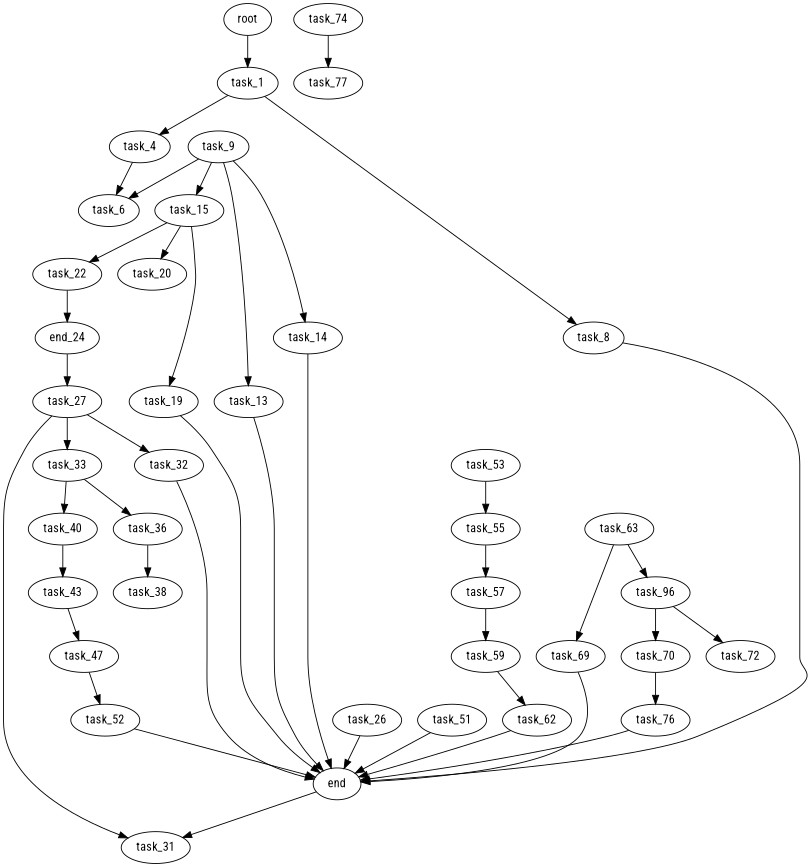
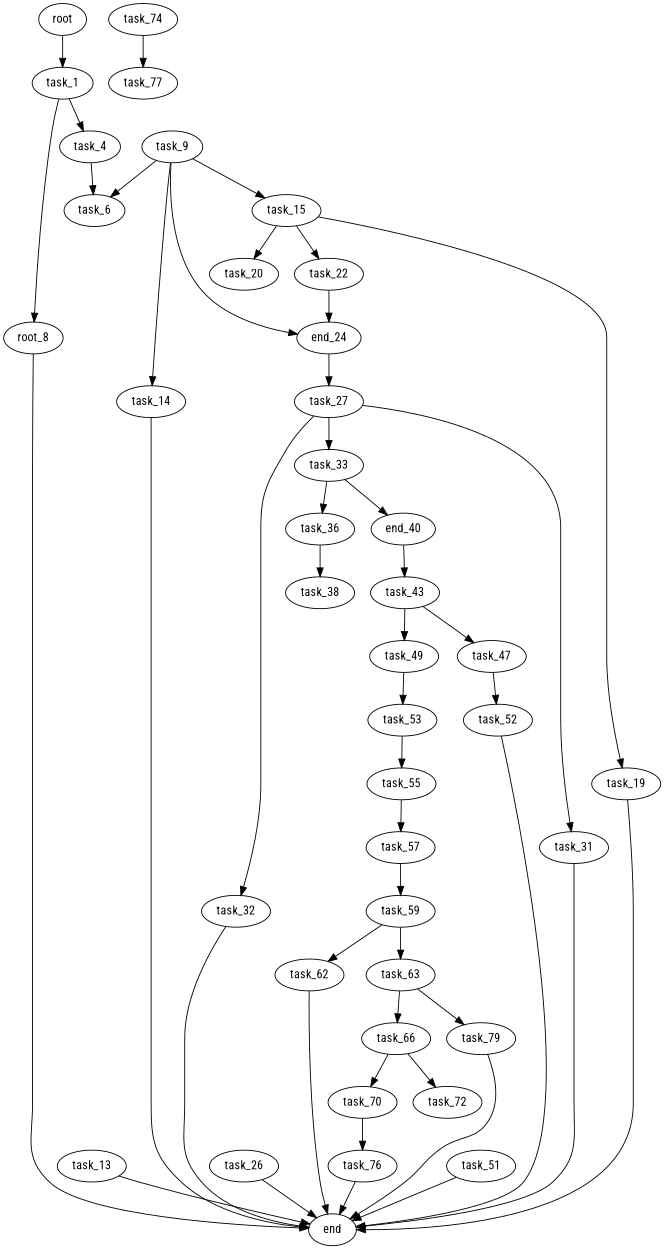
(242, 269) -> (191, 276)
(594, 338) -> (33, 338)
(63, 529) -> (403, 529)
(656, 593) -> (396, 1039)
none -> (404, 656)
(571, 656) -> (481, 1039)
(254, 813) -> (574, 1123)
none -> (401, 939)
